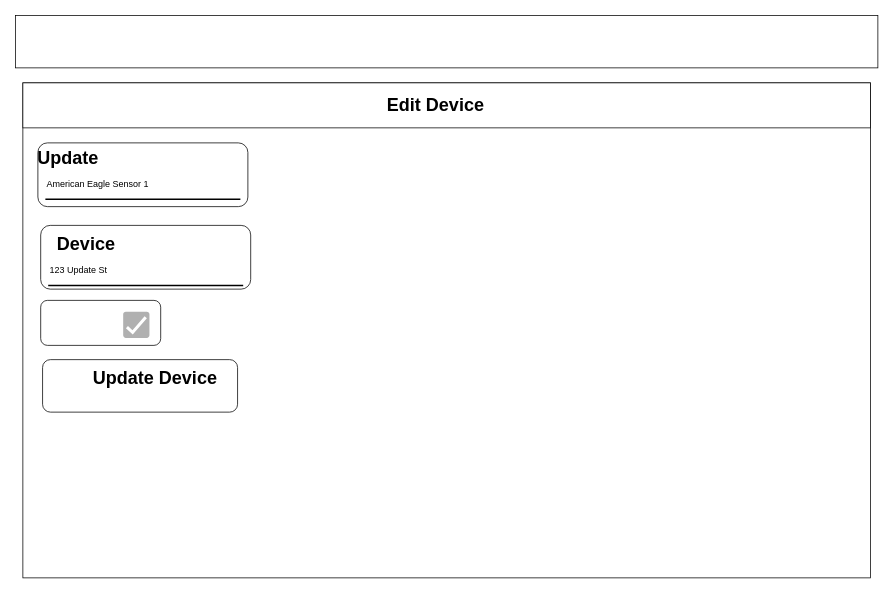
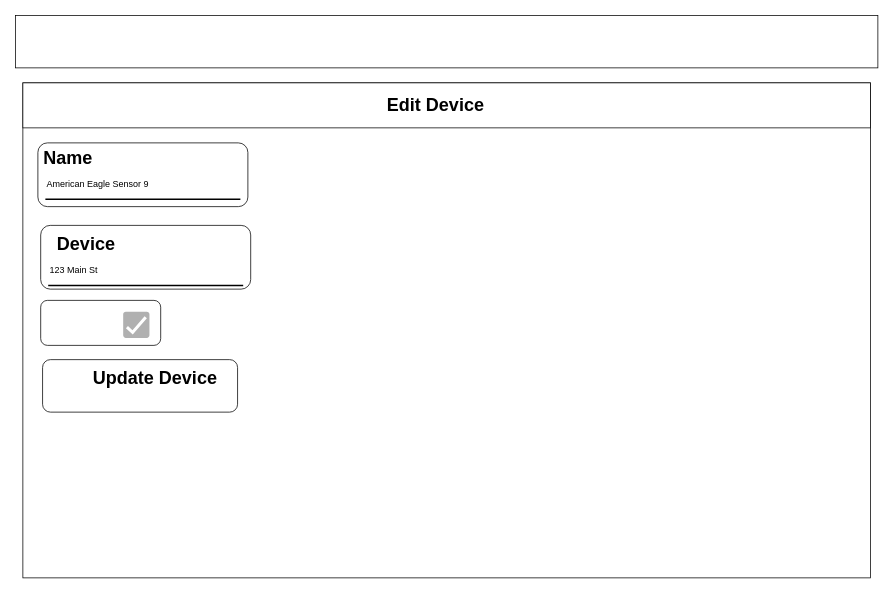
(68, 158) -> (68, 158)
(99, 184) -> (99, 184)
(80, 270) -> (74, 270)
